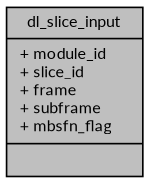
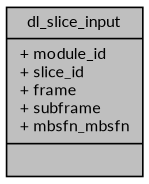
(66, 126) -> (75, 126)
